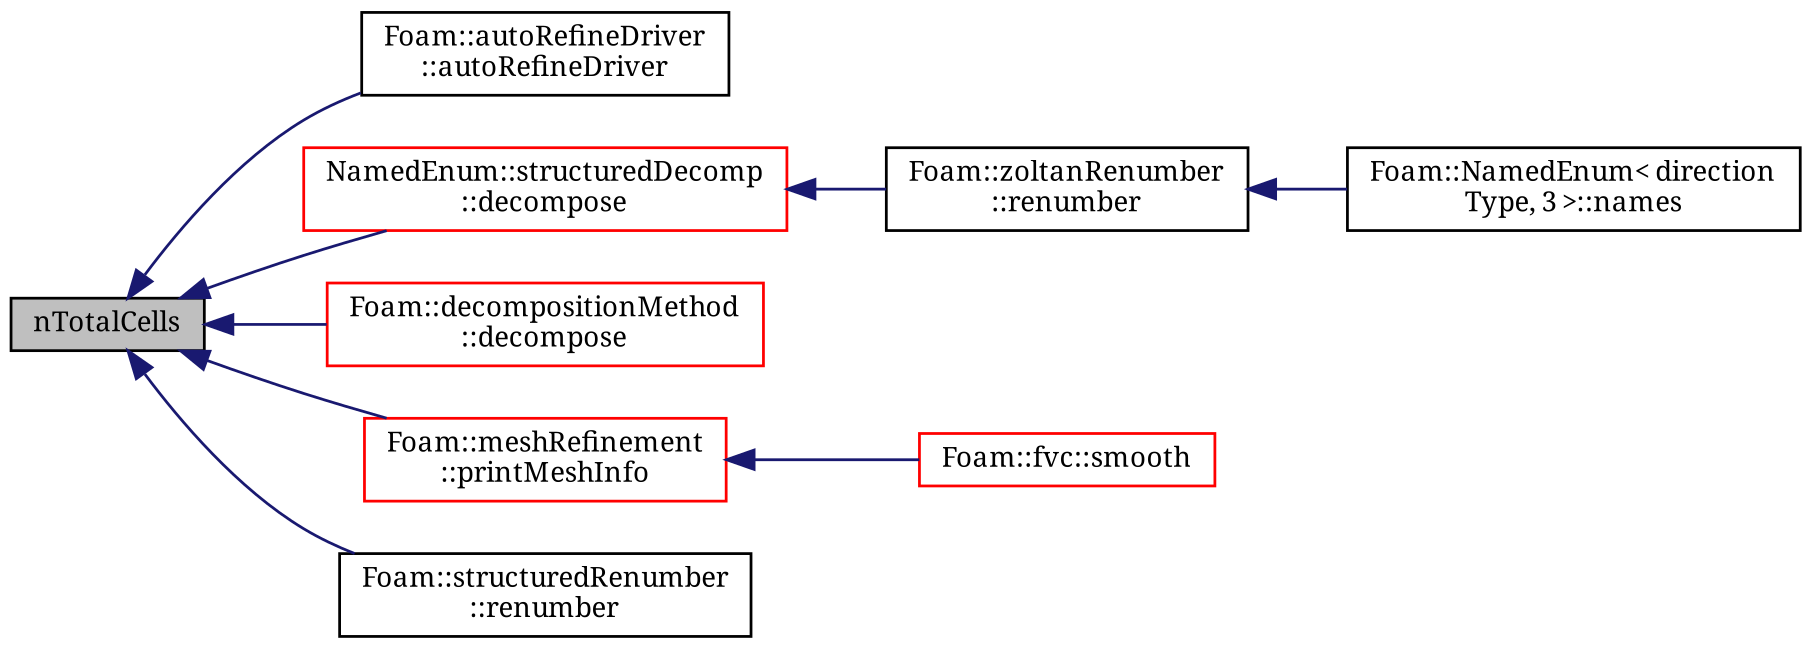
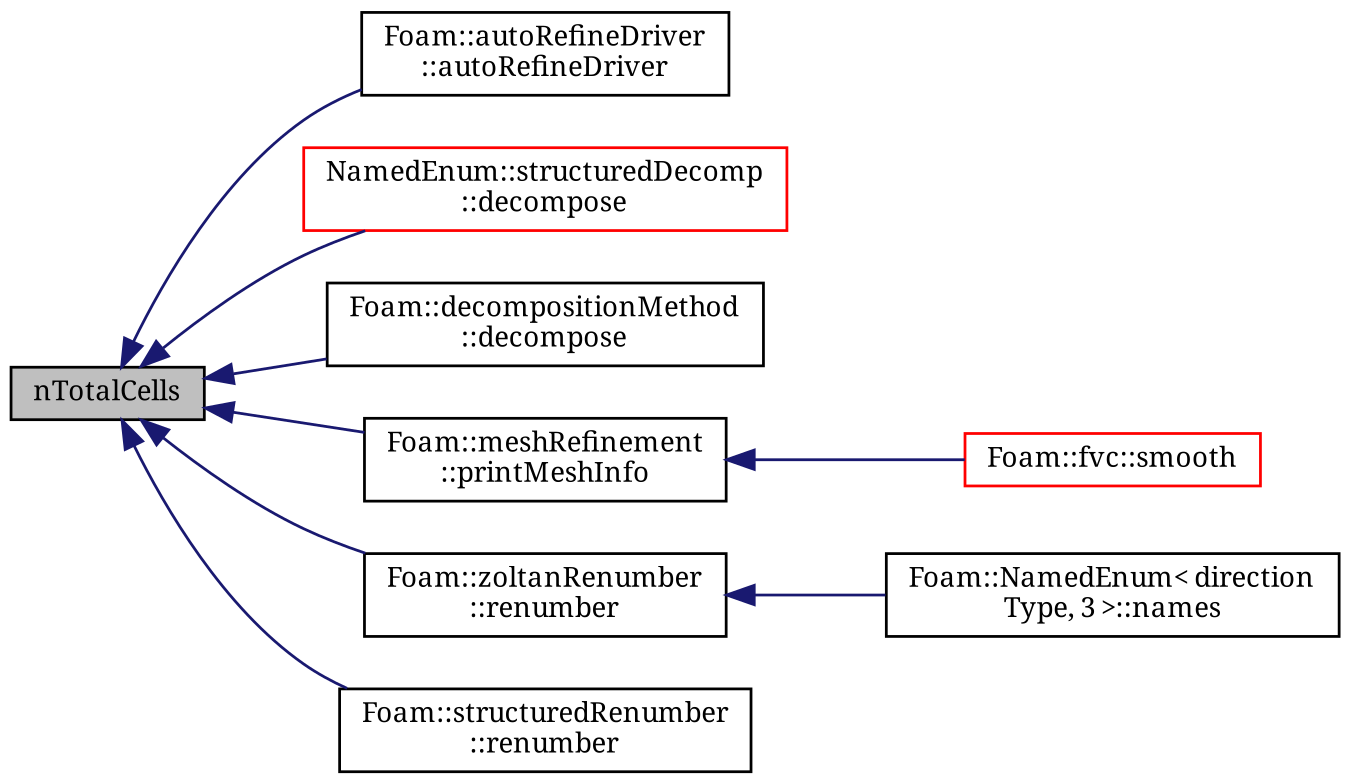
(851, 189) -> (259, 505)
(545, 324) -> (545, 324)
(545, 460) -> (545, 460)
